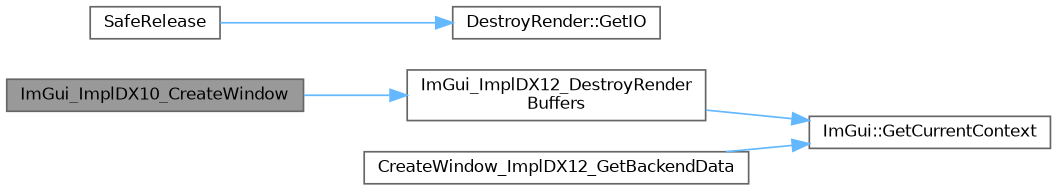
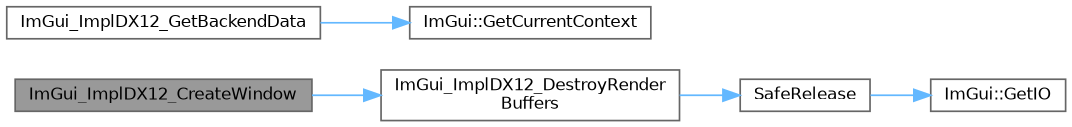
(556, 23) -> (998, 95)
(155, 95) -> (164, 95)
(749, 114) -> (701, 95)
(556, 168) -> (164, 23)
